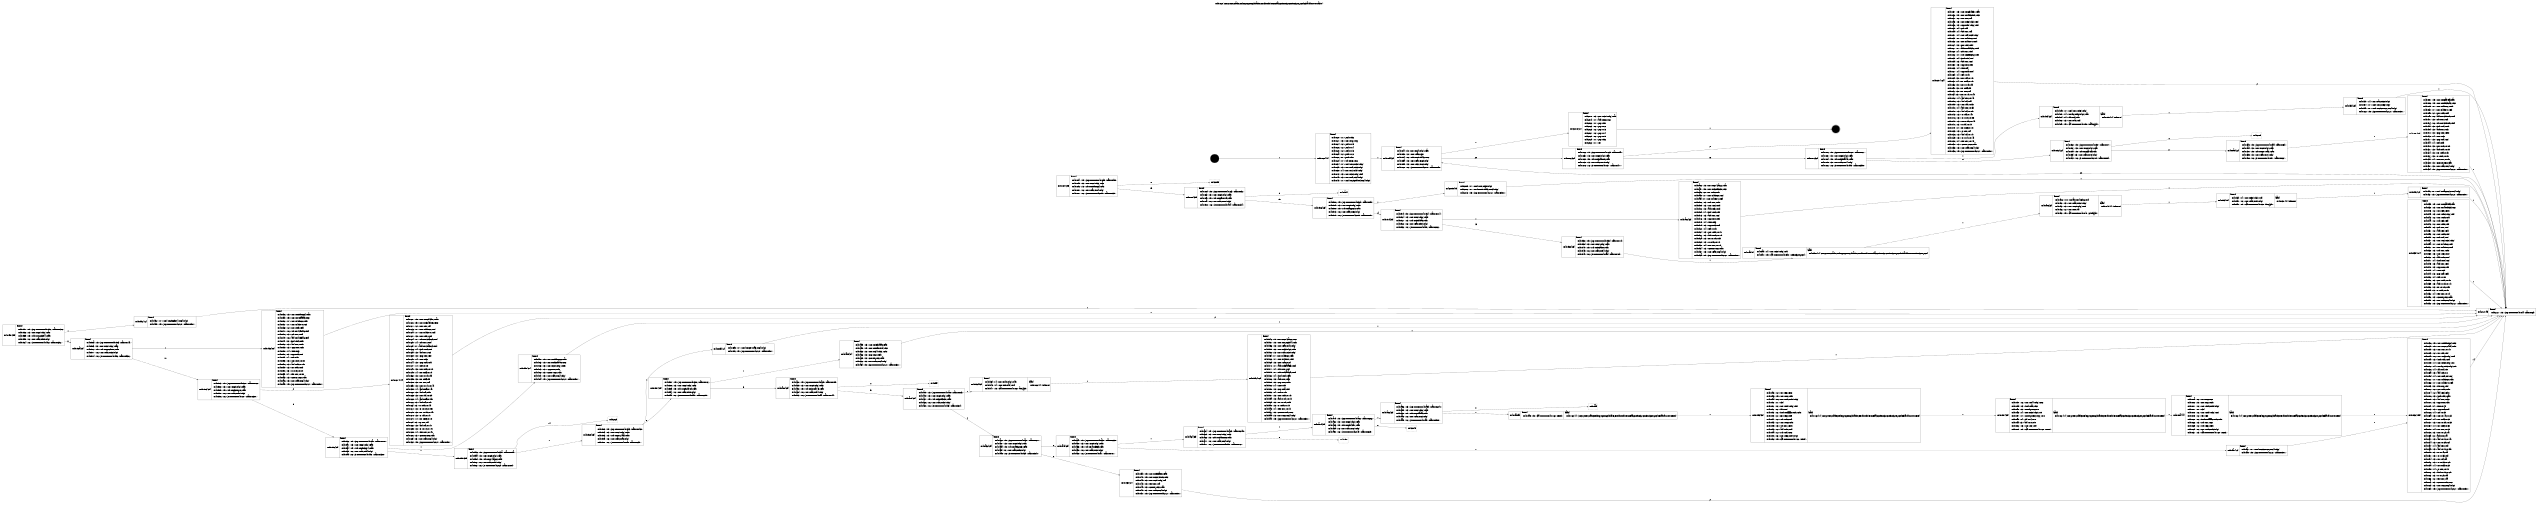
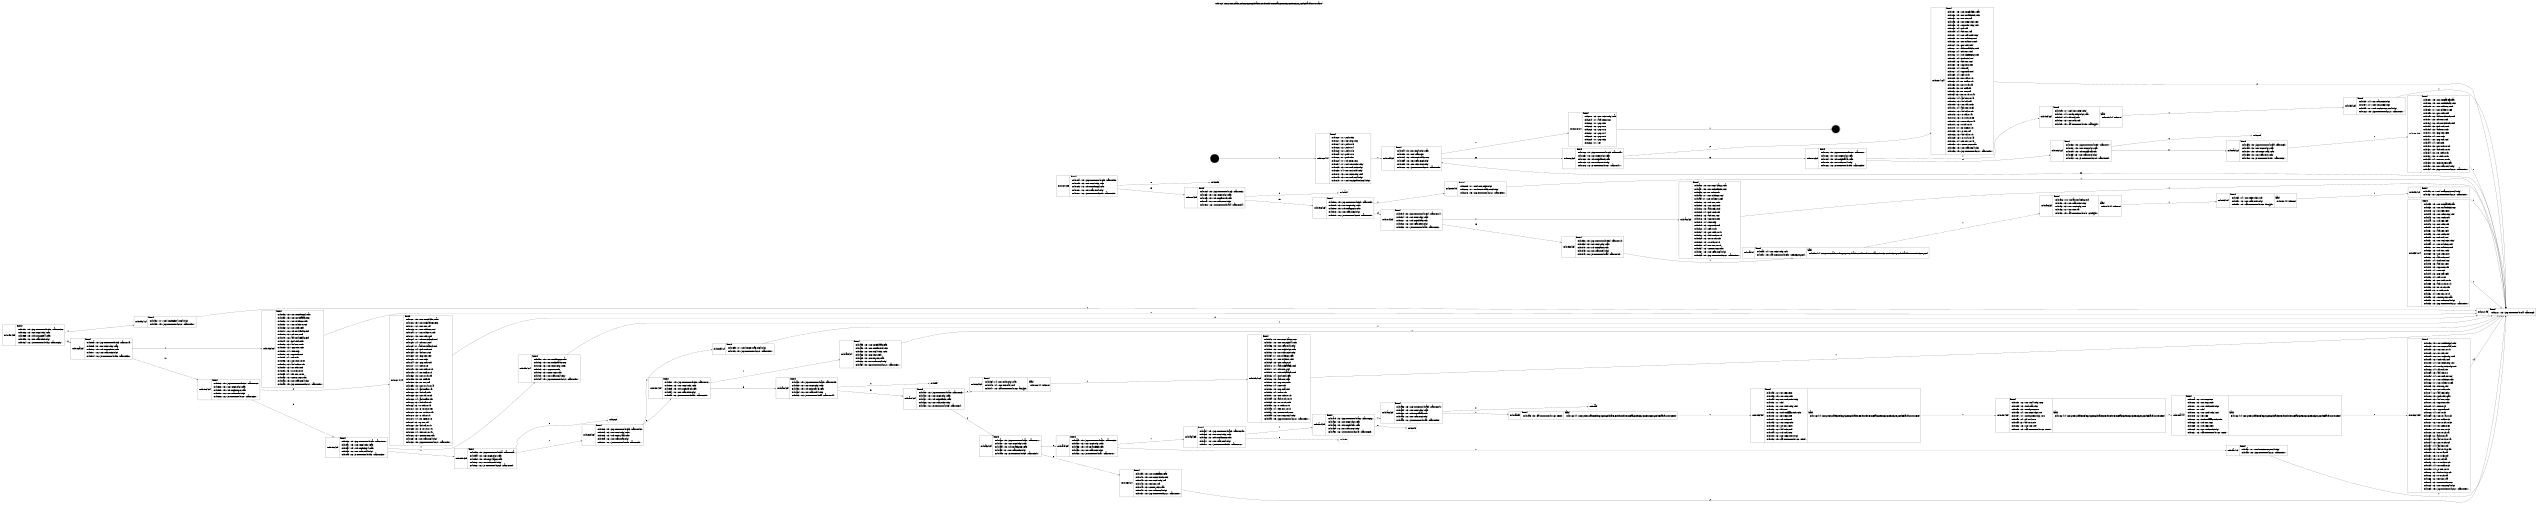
(549, 423) -> (549, 423)
(2347, 436) -> (2459, 497)
